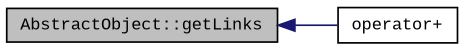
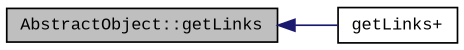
(398, 25) -> (398, 25)
